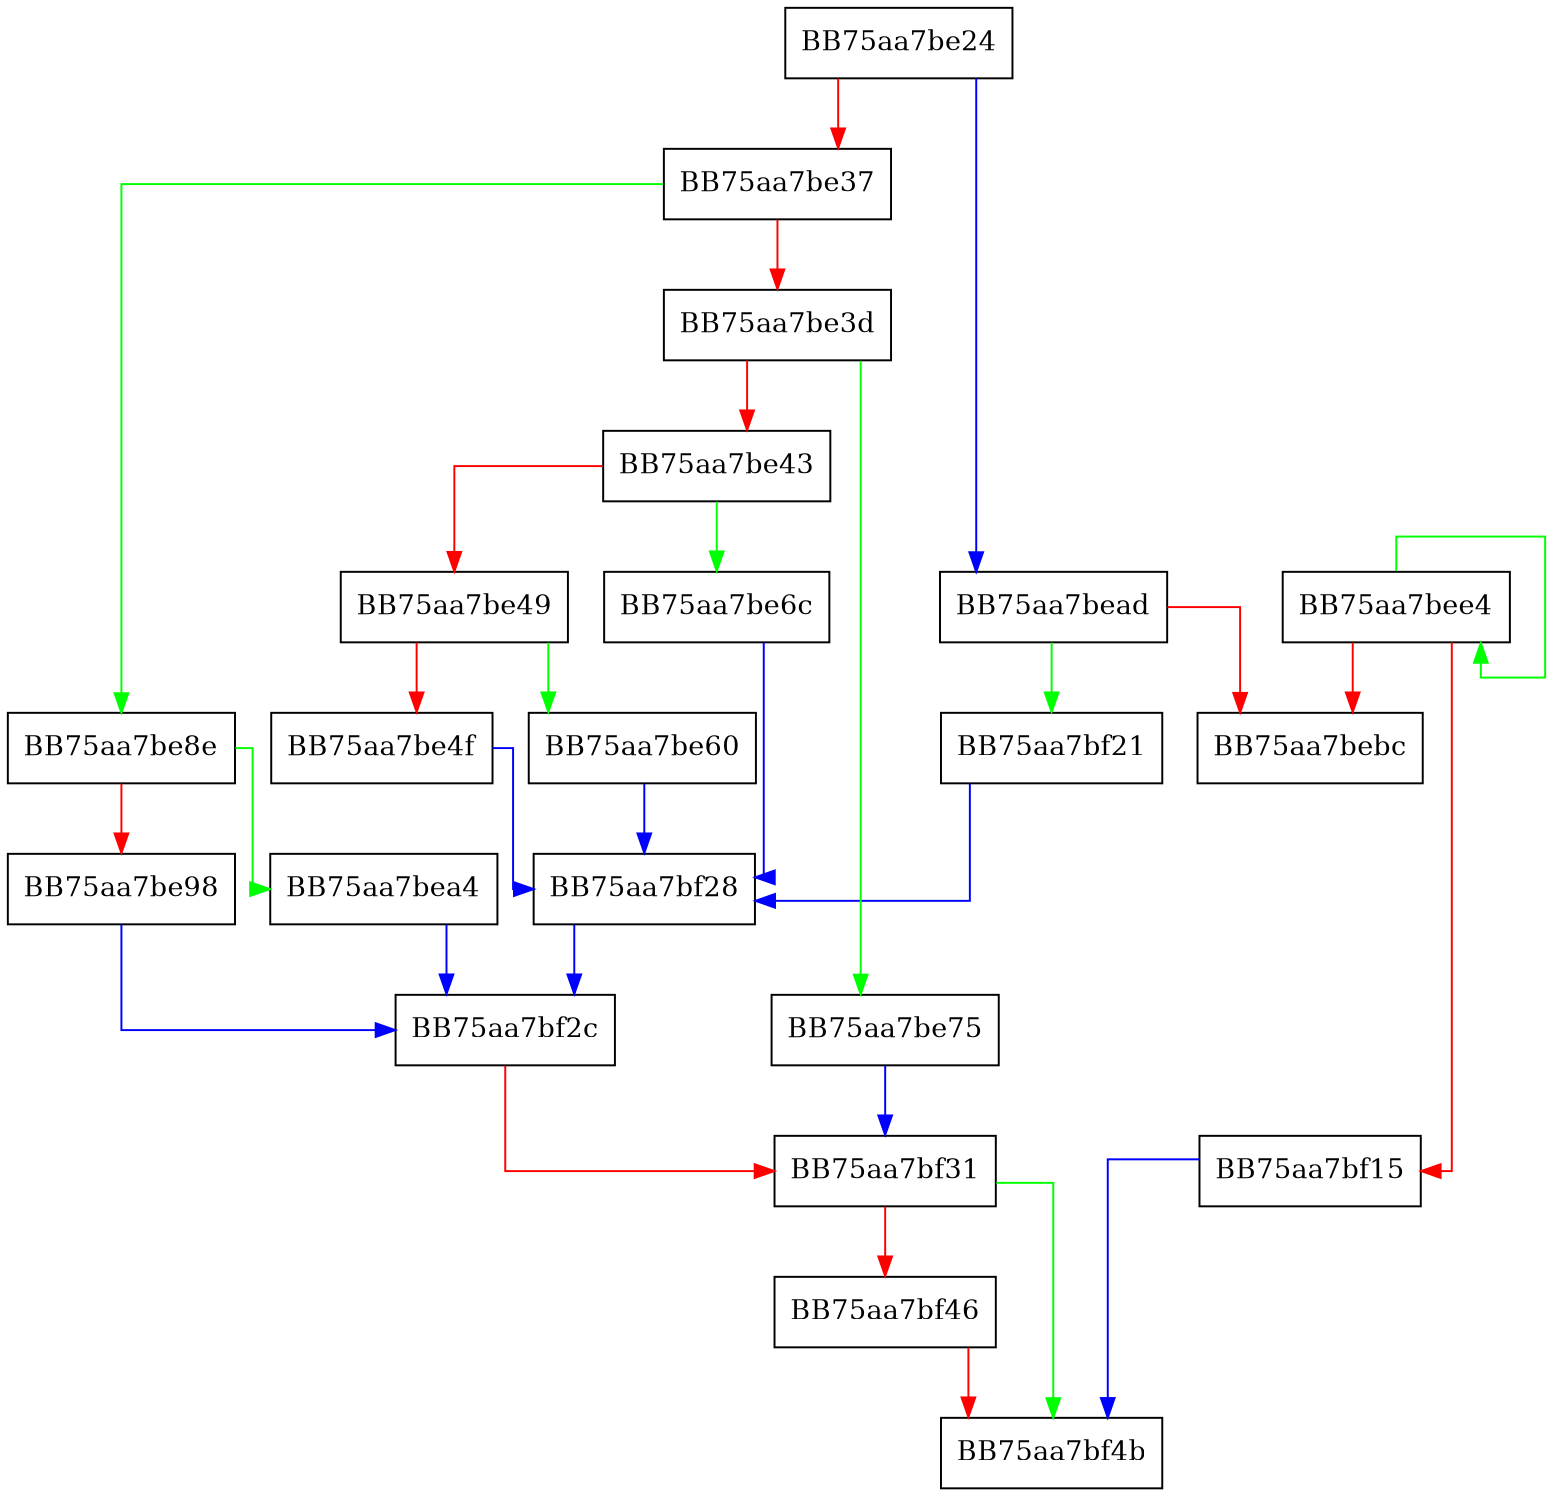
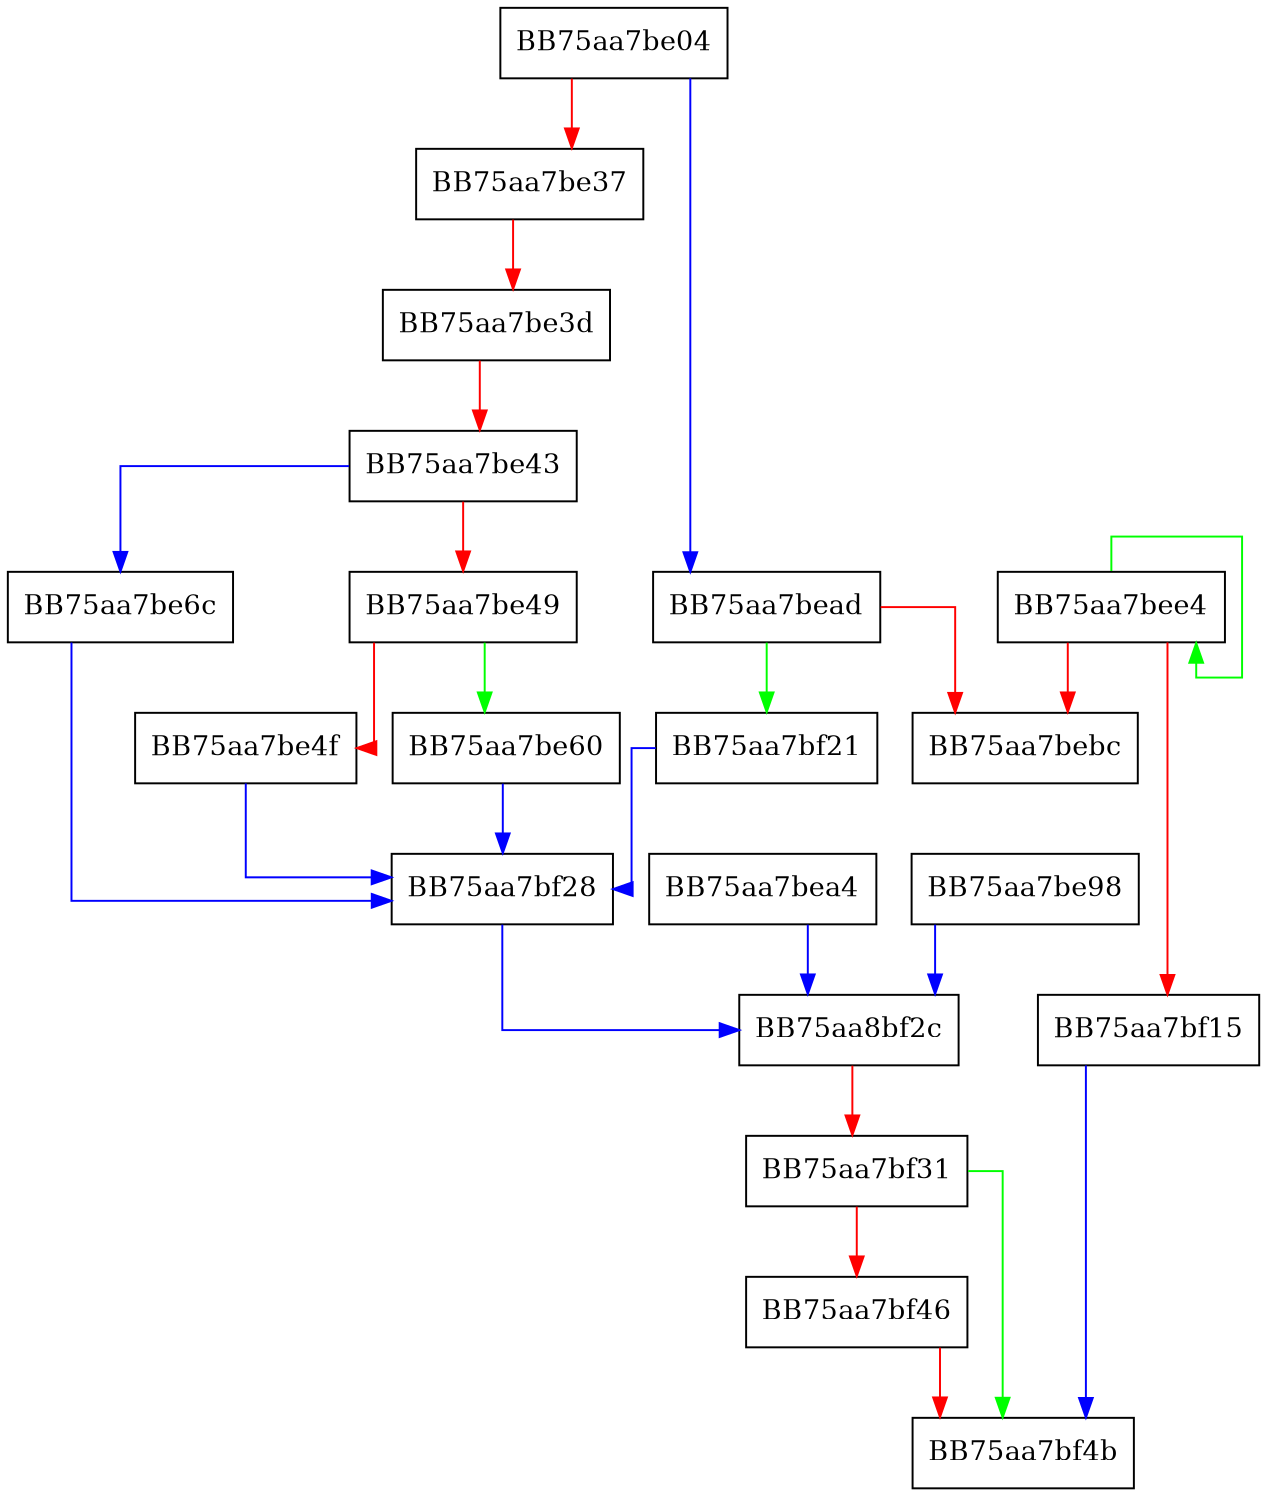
(899, 43) -> (614, 43)
(717, 527) -> (192, 466)
(121, 748) -> none
(505, 1030) -> (849, 1030)
(885, 1030) -> none
